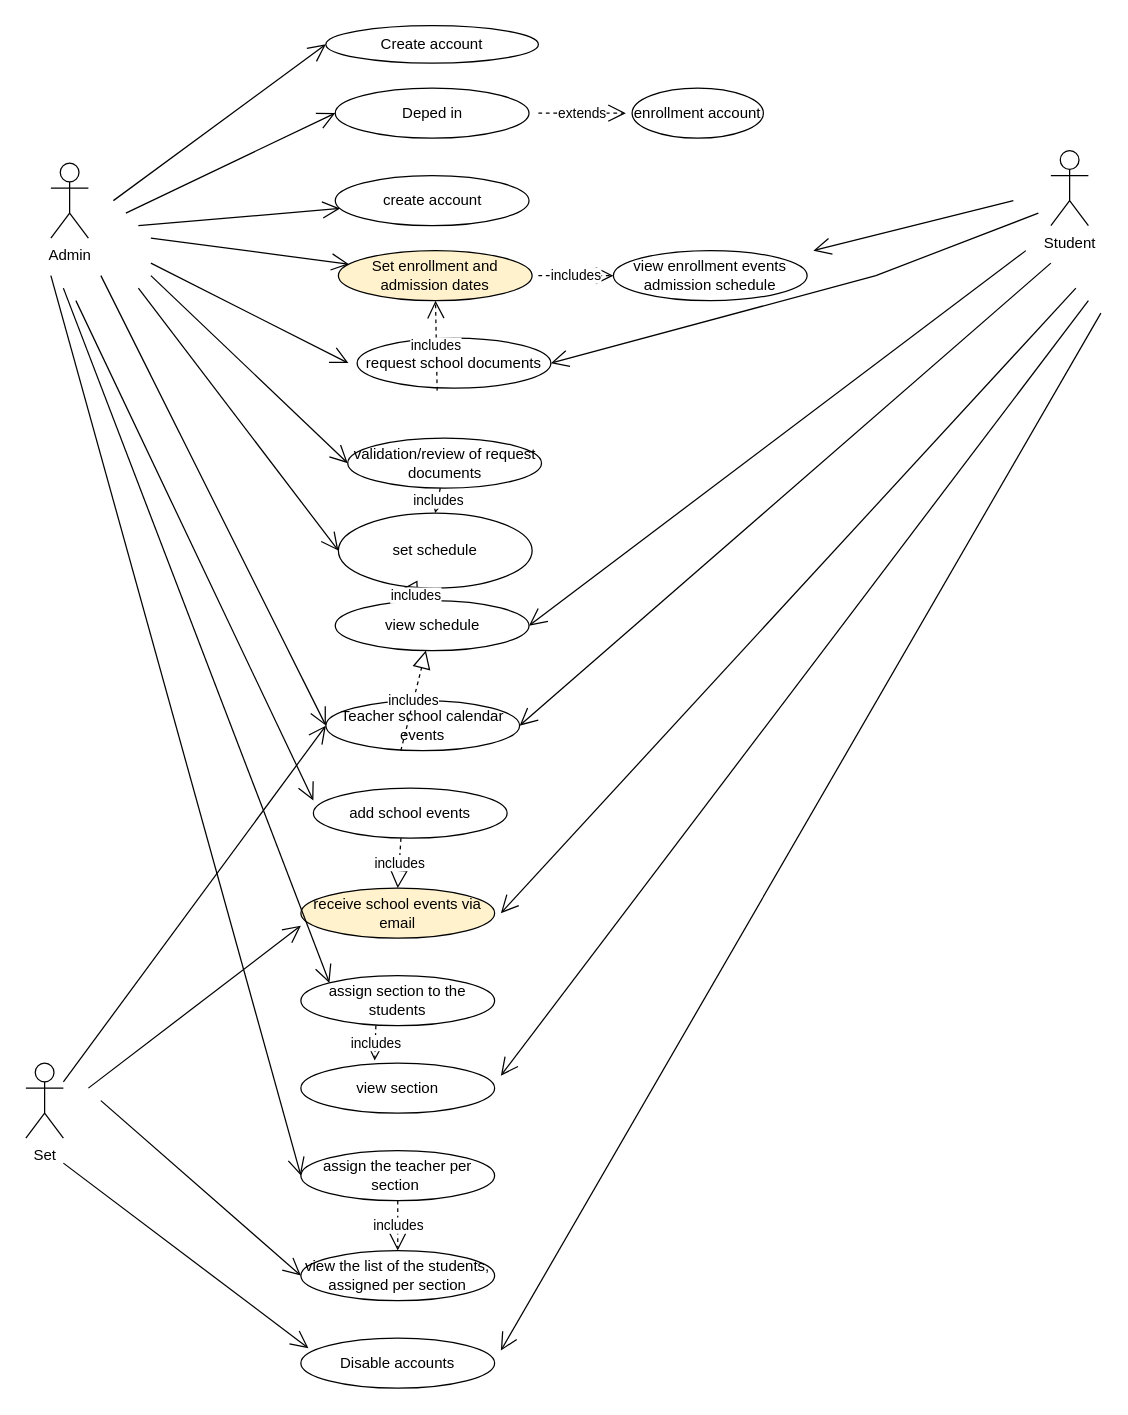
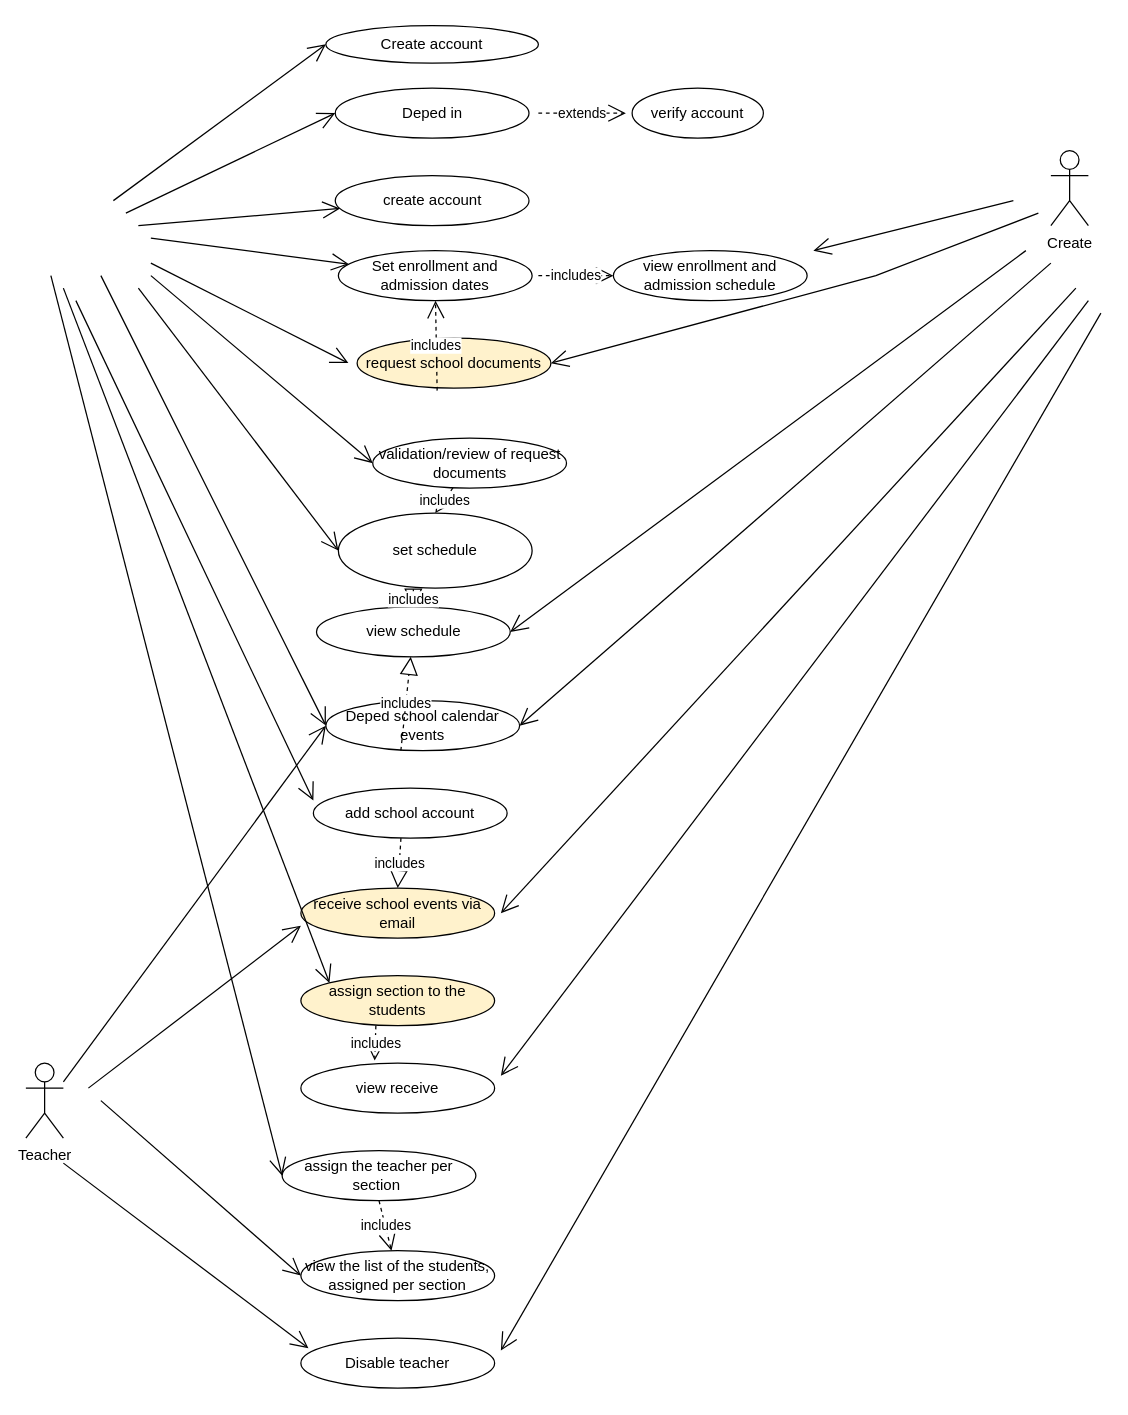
(698, 113) -> (698, 113)
(69, 201) -> none
(1070, 243) -> (1070, 243)
(435, 276) -> (435, 276)
(710, 276) -> (710, 276)
(454, 363) -> (454, 363)
(444, 463) -> (469, 463)
(432, 626) -> (413, 632)
(423, 726) -> (423, 726)
(410, 813) -> (410, 813)
(398, 1001) -> (398, 1001)
(398, 1088) -> (398, 1088)
(45, 1156) -> (45, 1156)
(398, 1176) -> (379, 1176)
(398, 1363) -> (398, 1363)
